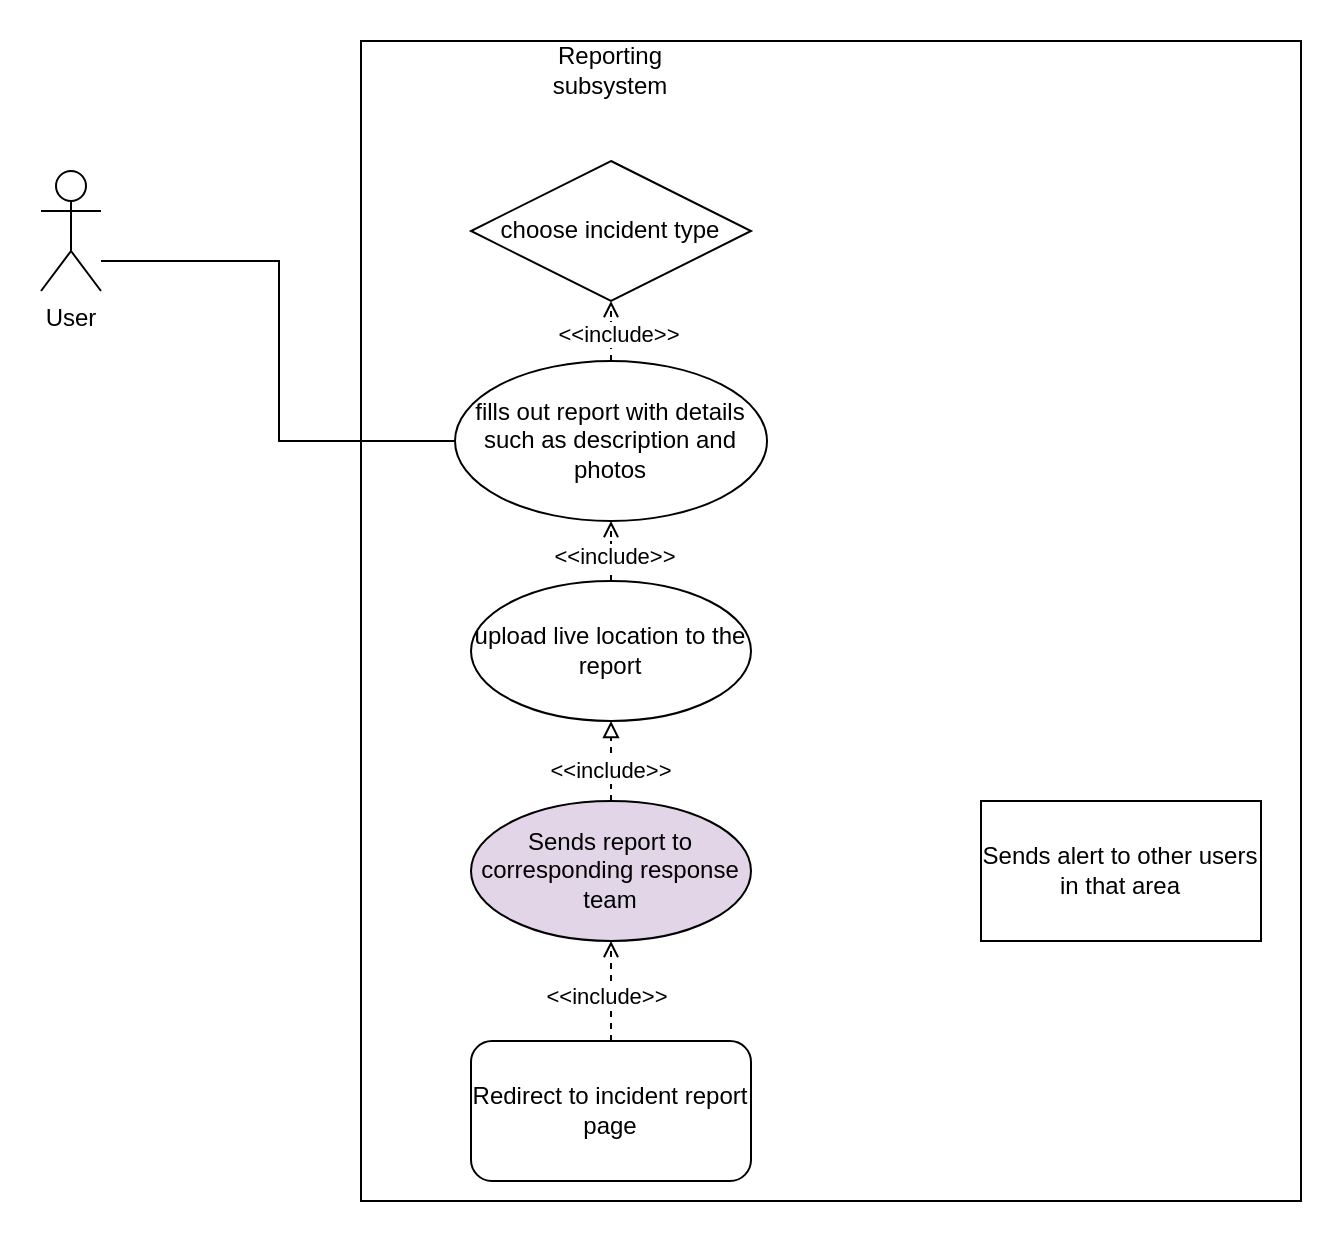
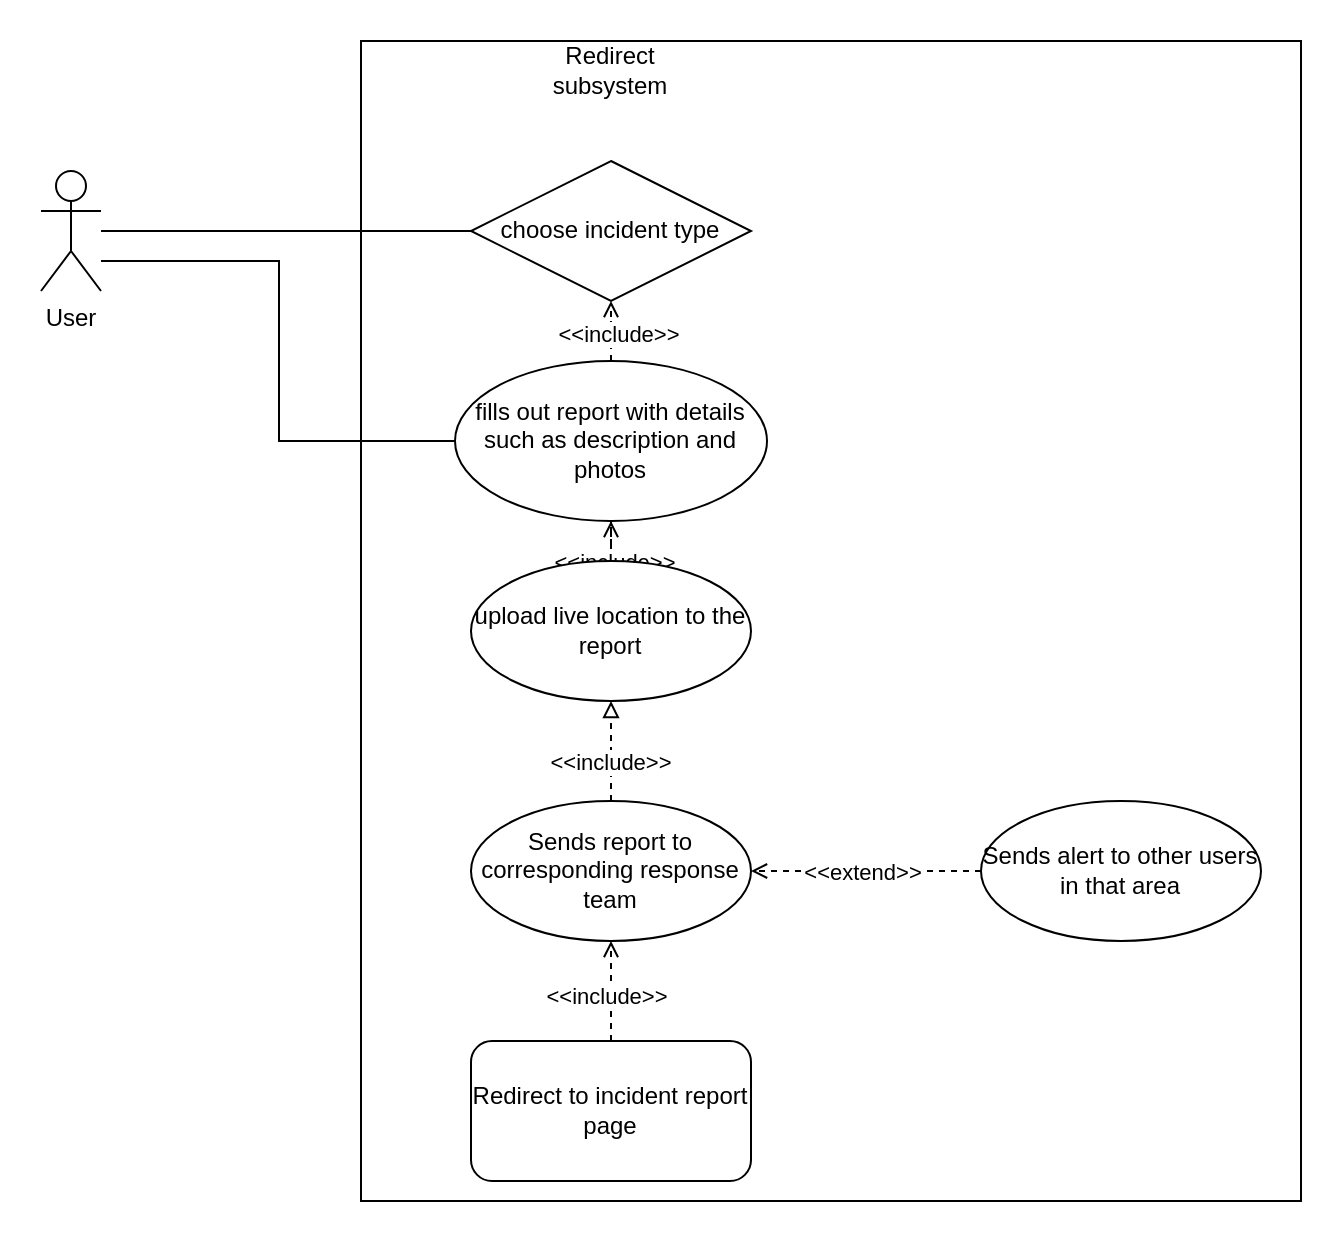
(611, 71) -> (611, 71)
none -> (286, 231)
(611, 651) -> (611, 631)
(611, 871) -> (611, 871)
none -> (869, 871)
(1121, 871) -> (1121, 871)
